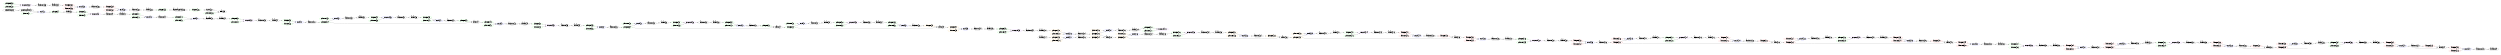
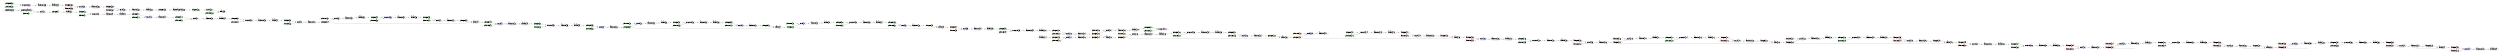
(209, 19) -> (209, 19)
(1336, 33) -> none
